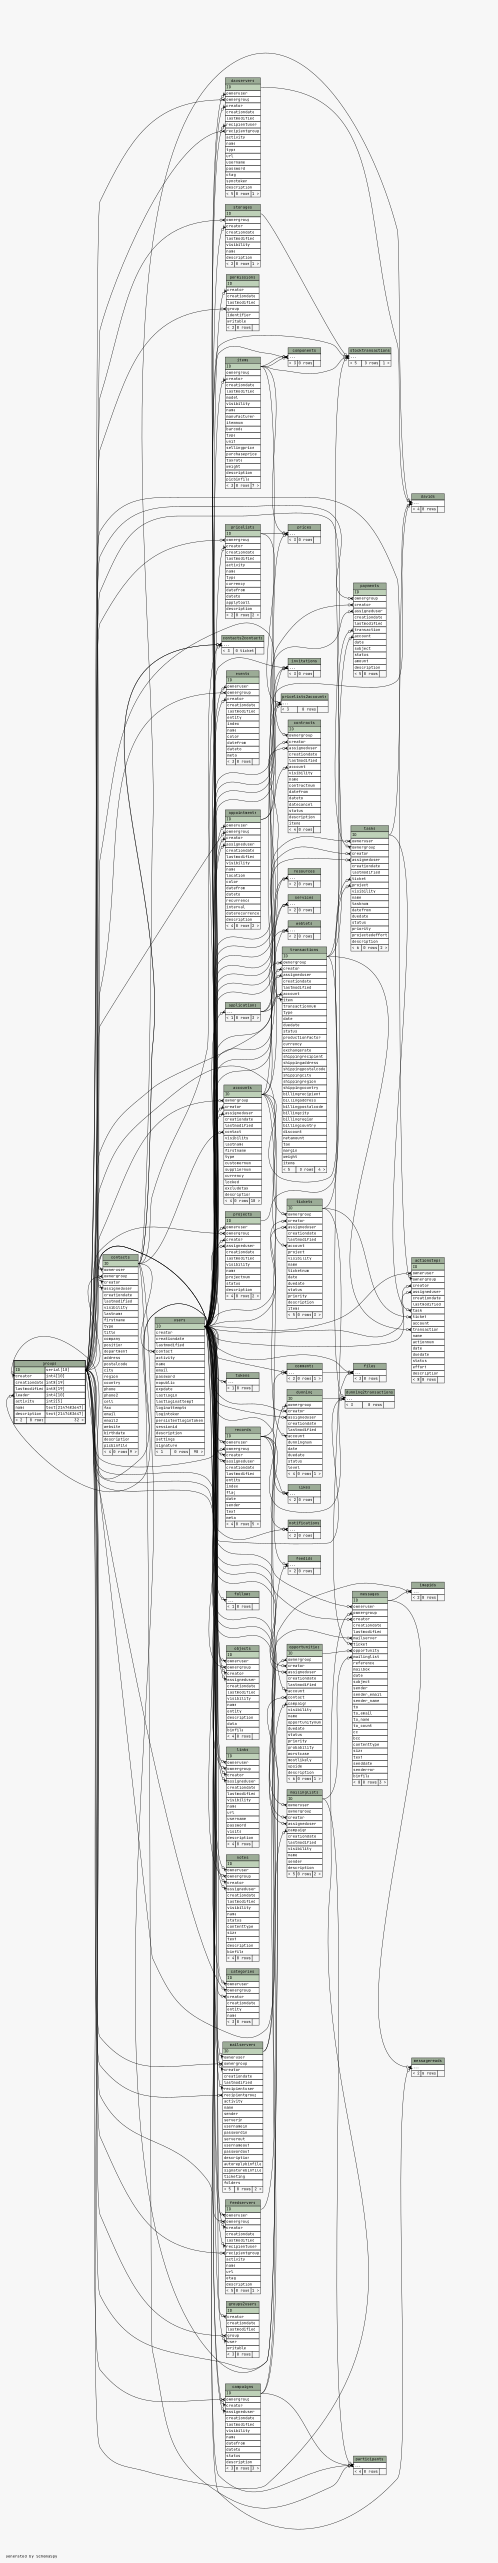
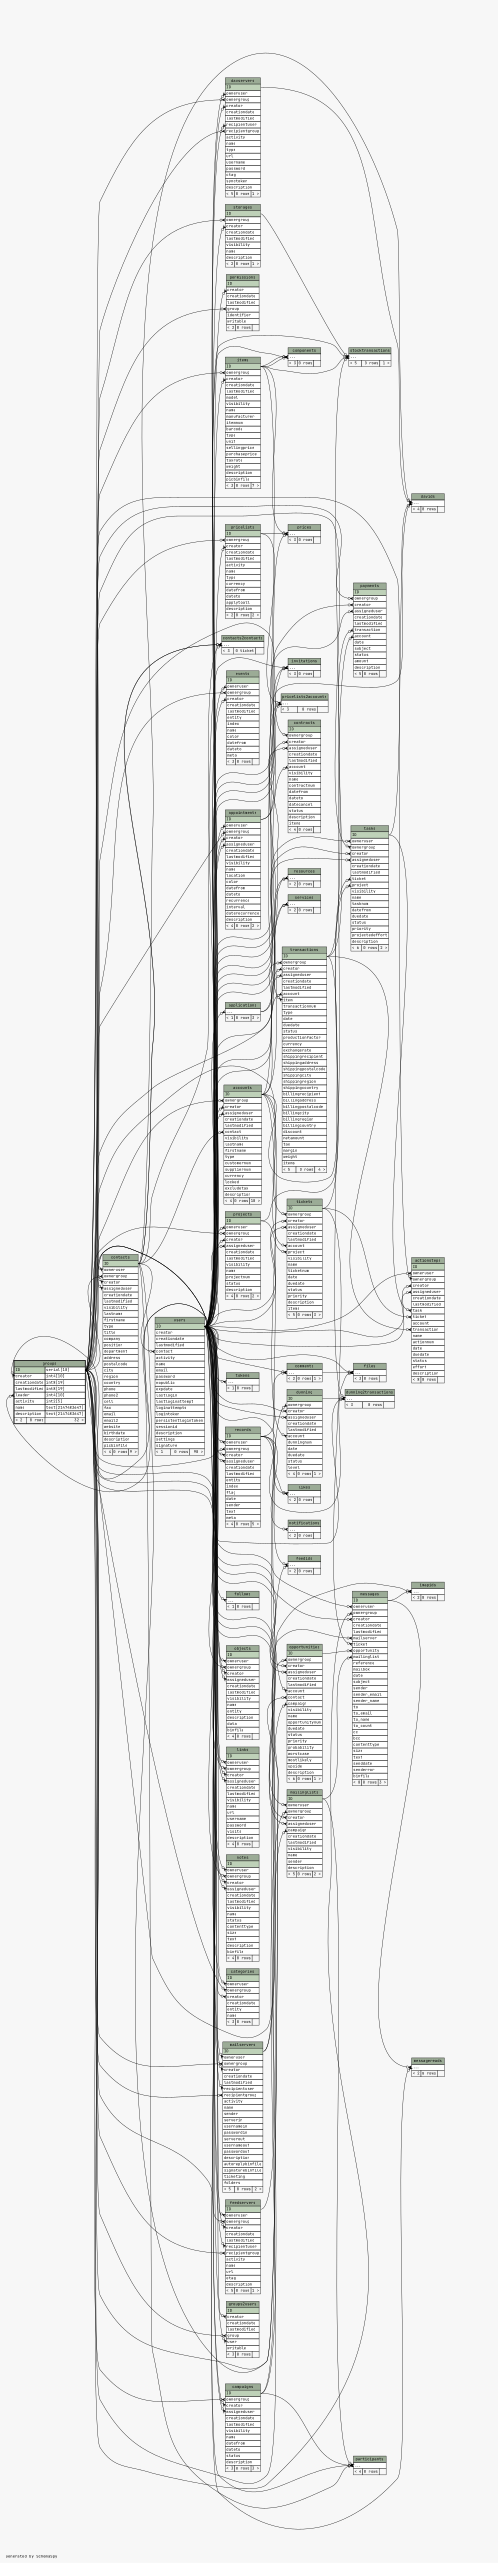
none -> (98, 841)
(304, 930) -> none
none -> (270, 1227)
(213, 1462) -> none
none -> (105, 2408)
